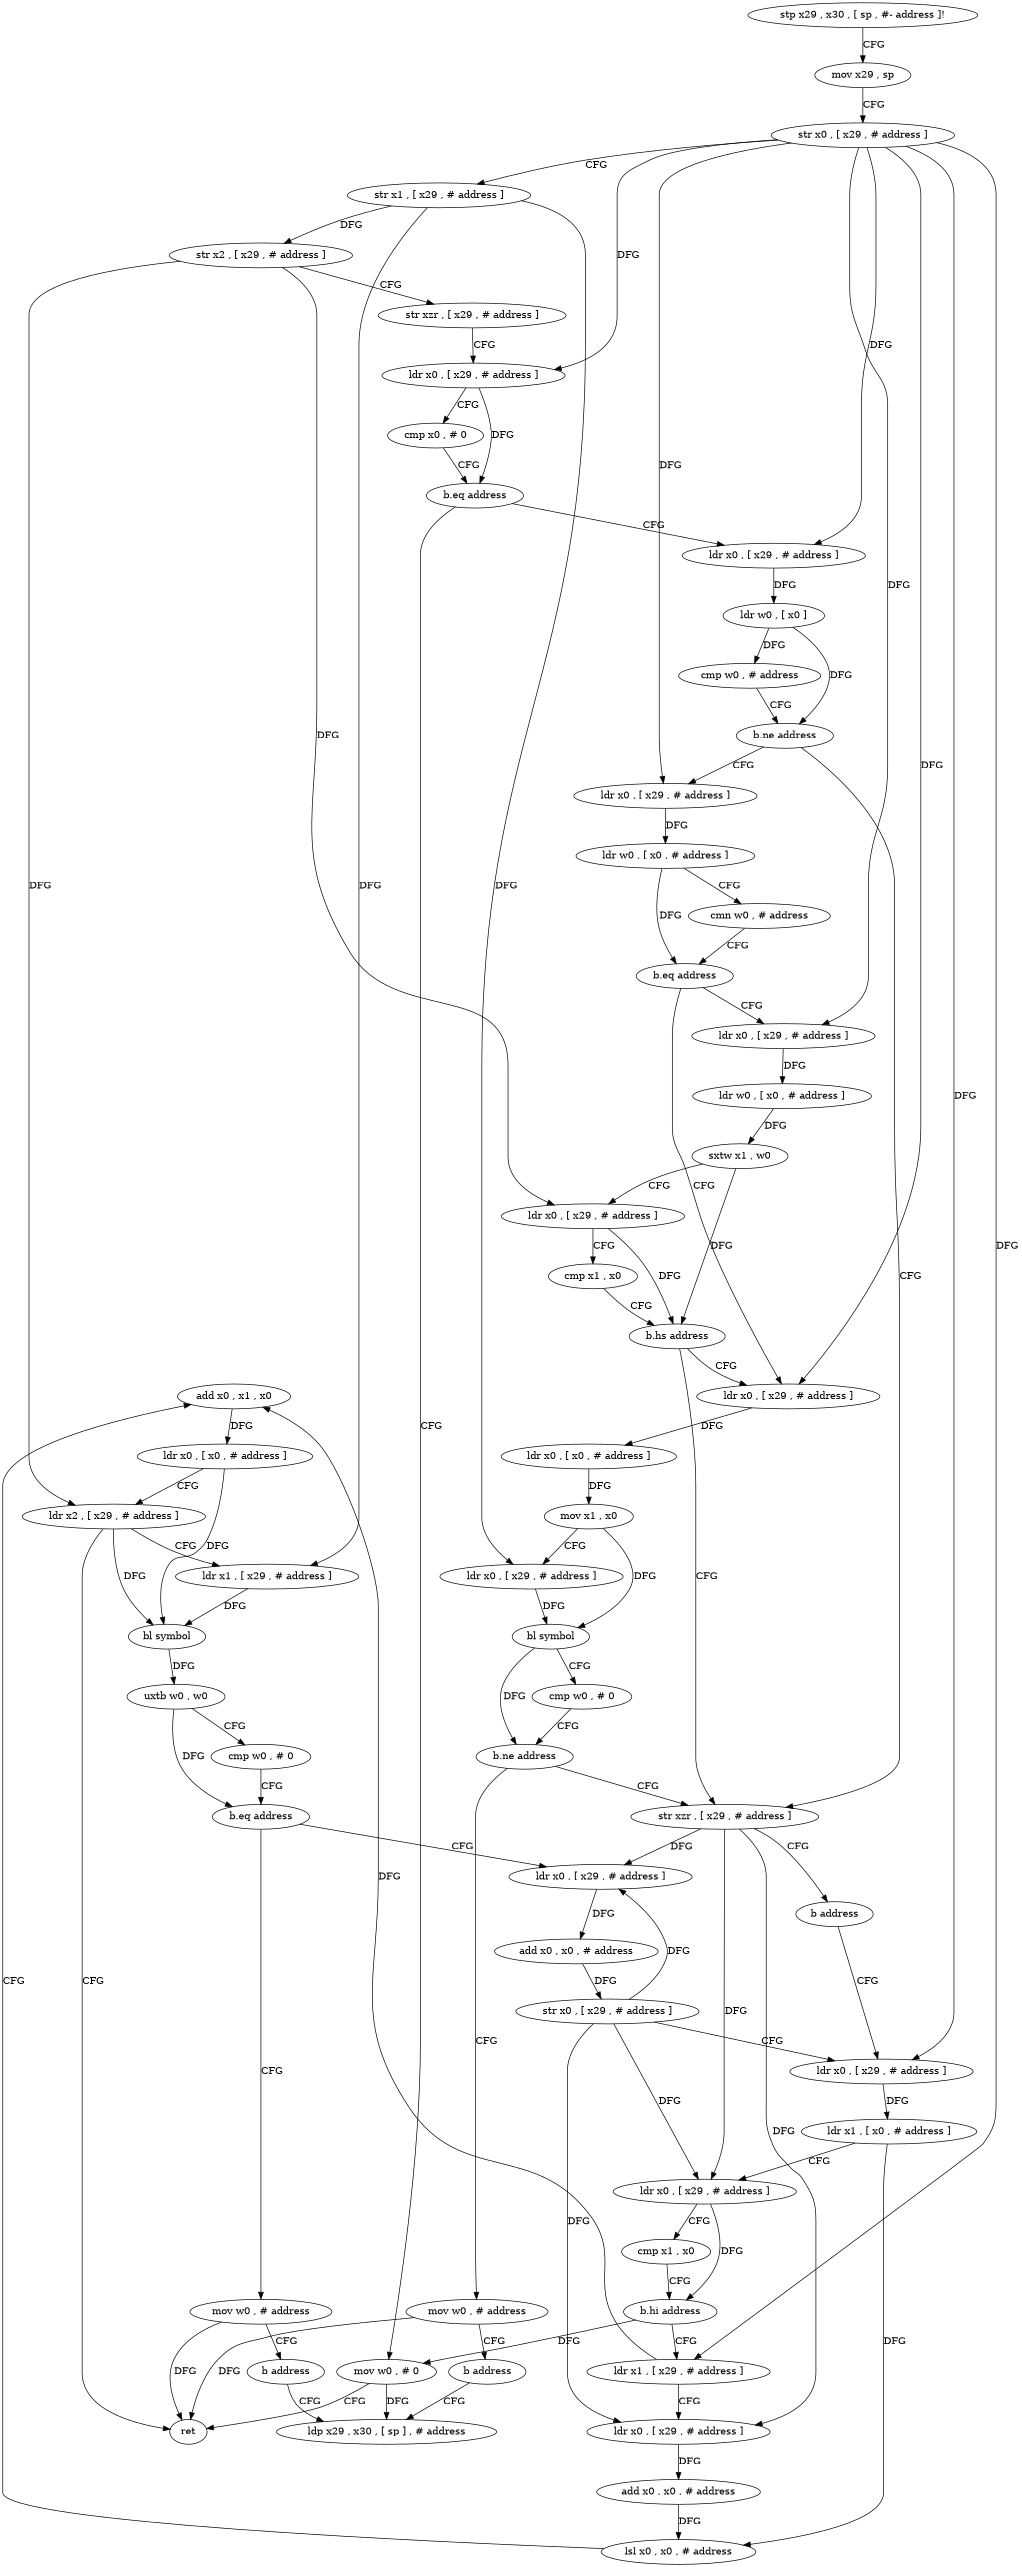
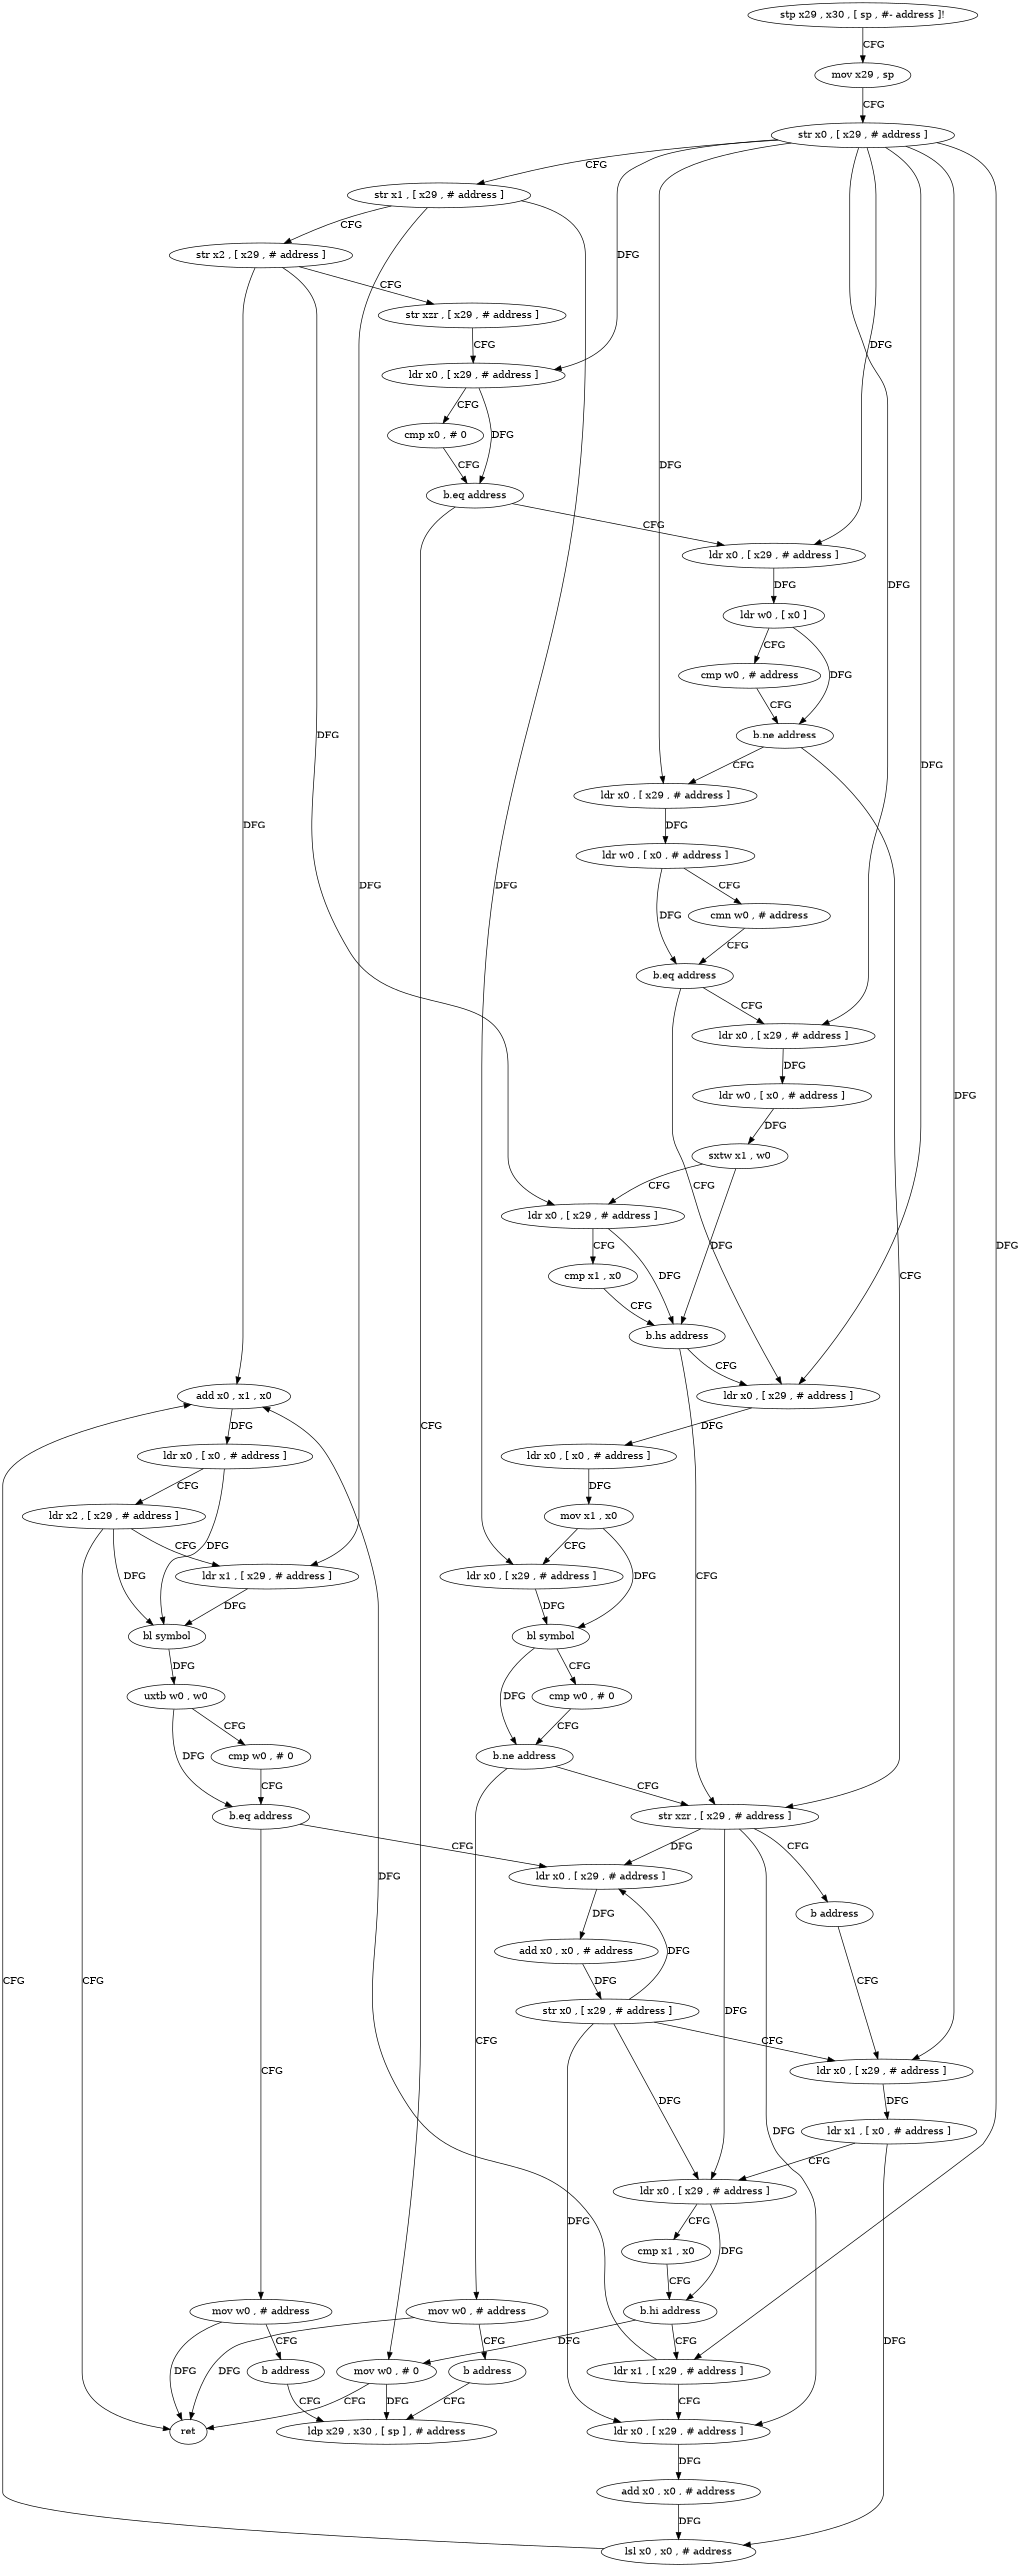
(351, 225) -> (351, 225)
(774, 646) -> (774, 646)
(29, 834) -> (243, 822)
